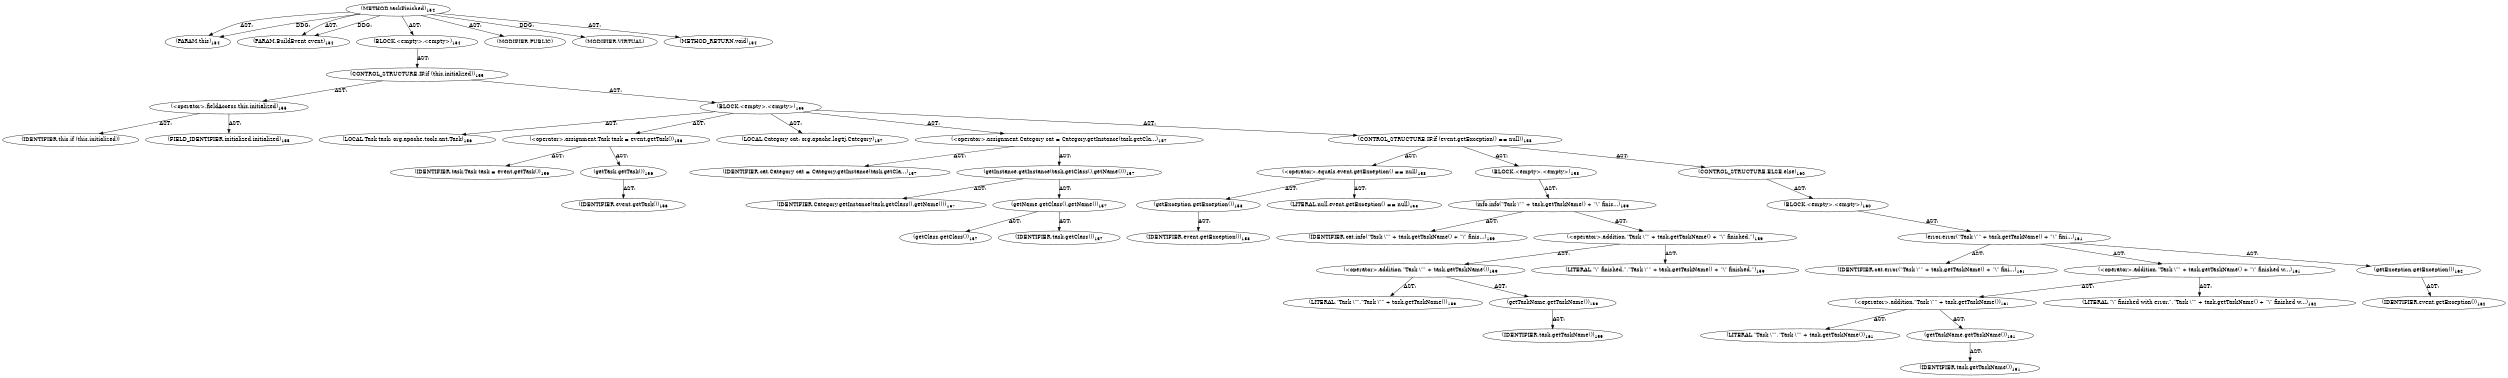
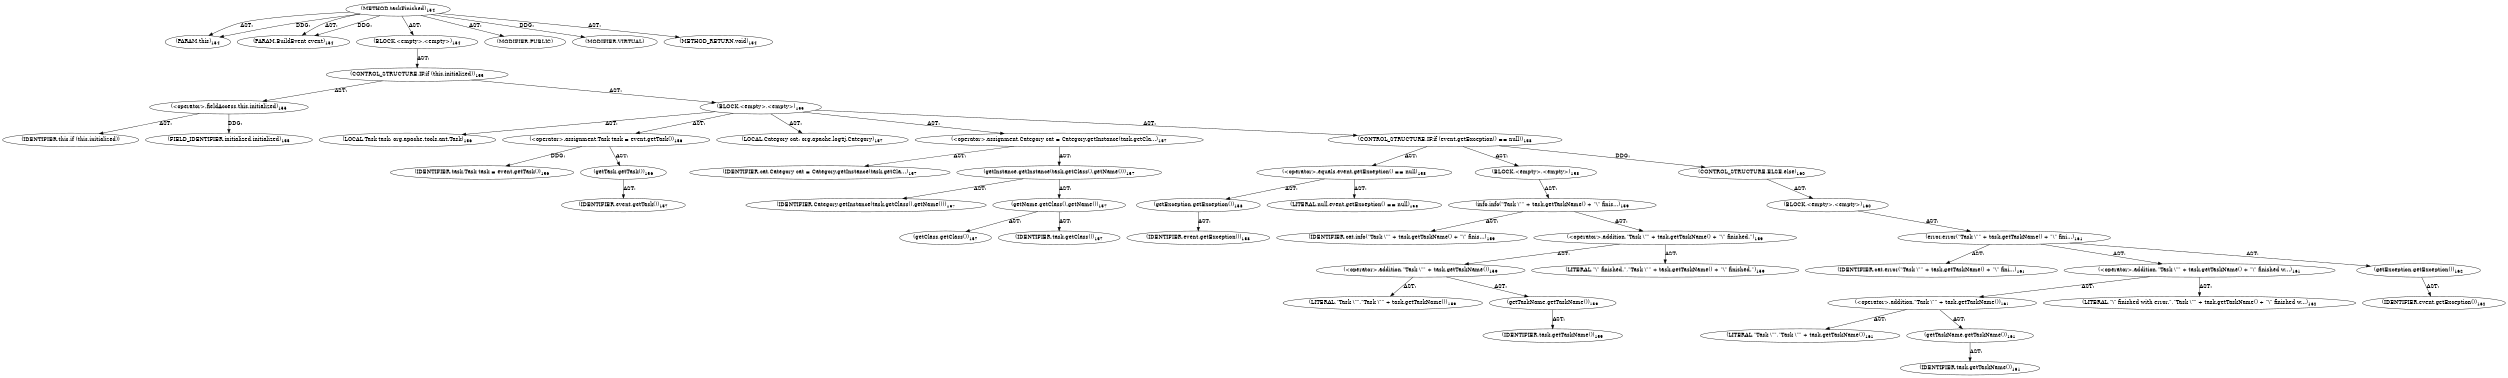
(236, 124) -> (236, 124)
(559, 156) -> (559, 156)
(1624, 156) -> (1624, 156)
(664, 205) -> (664, 205)
